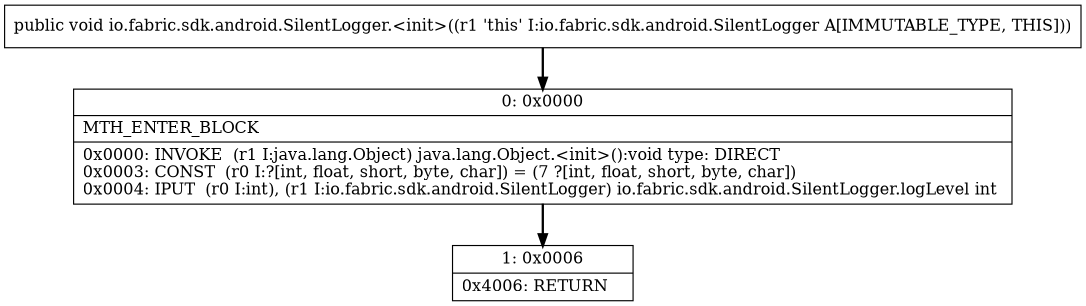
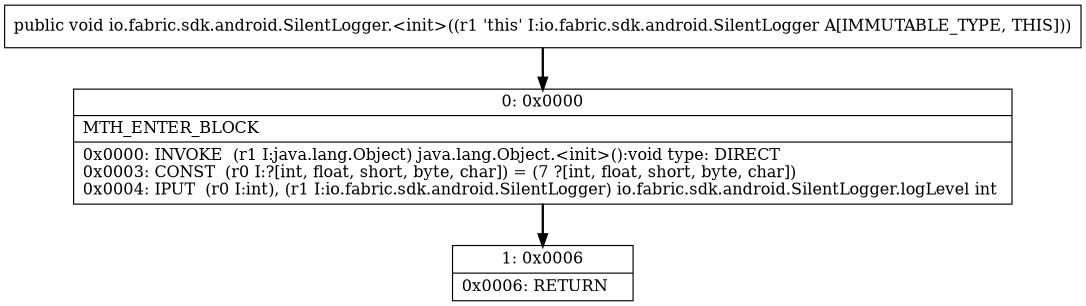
(543, 286) -> (543, 286)
